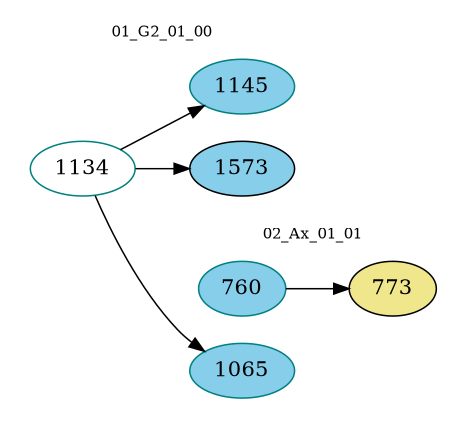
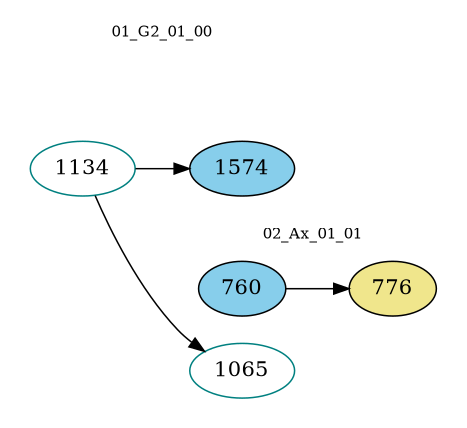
(242, 87) -> none
(242, 169) -> (242, 169)
(242, 289) -> (242, 289)
(393, 289) -> (393, 289)
(242, 371) -> (242, 371)
